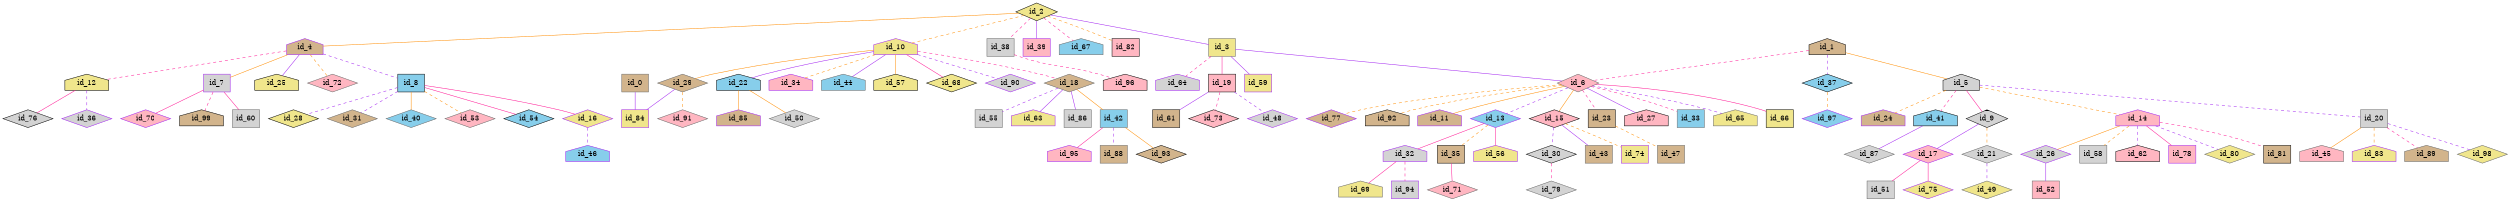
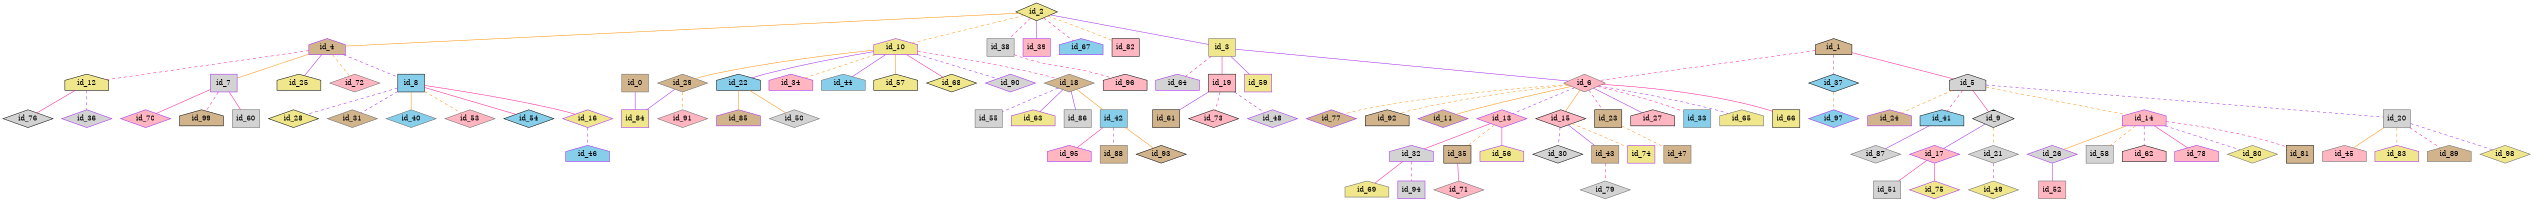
(1081, 47) -> (1081, 47)
(1896, 66) -> (1903, 66)
(1440, 119) -> (1443, 119)
(1495, 119) -> (1502, 119)
(2182, 154) -> (2197, 154)
(1551, 172) -> (1605, 172)
